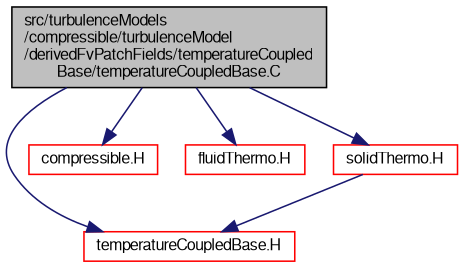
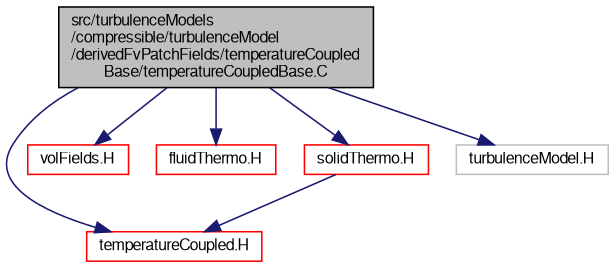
(93, 160) -> (78, 160)
none -> (532, 160)
(189, 246) -> (174, 246)
